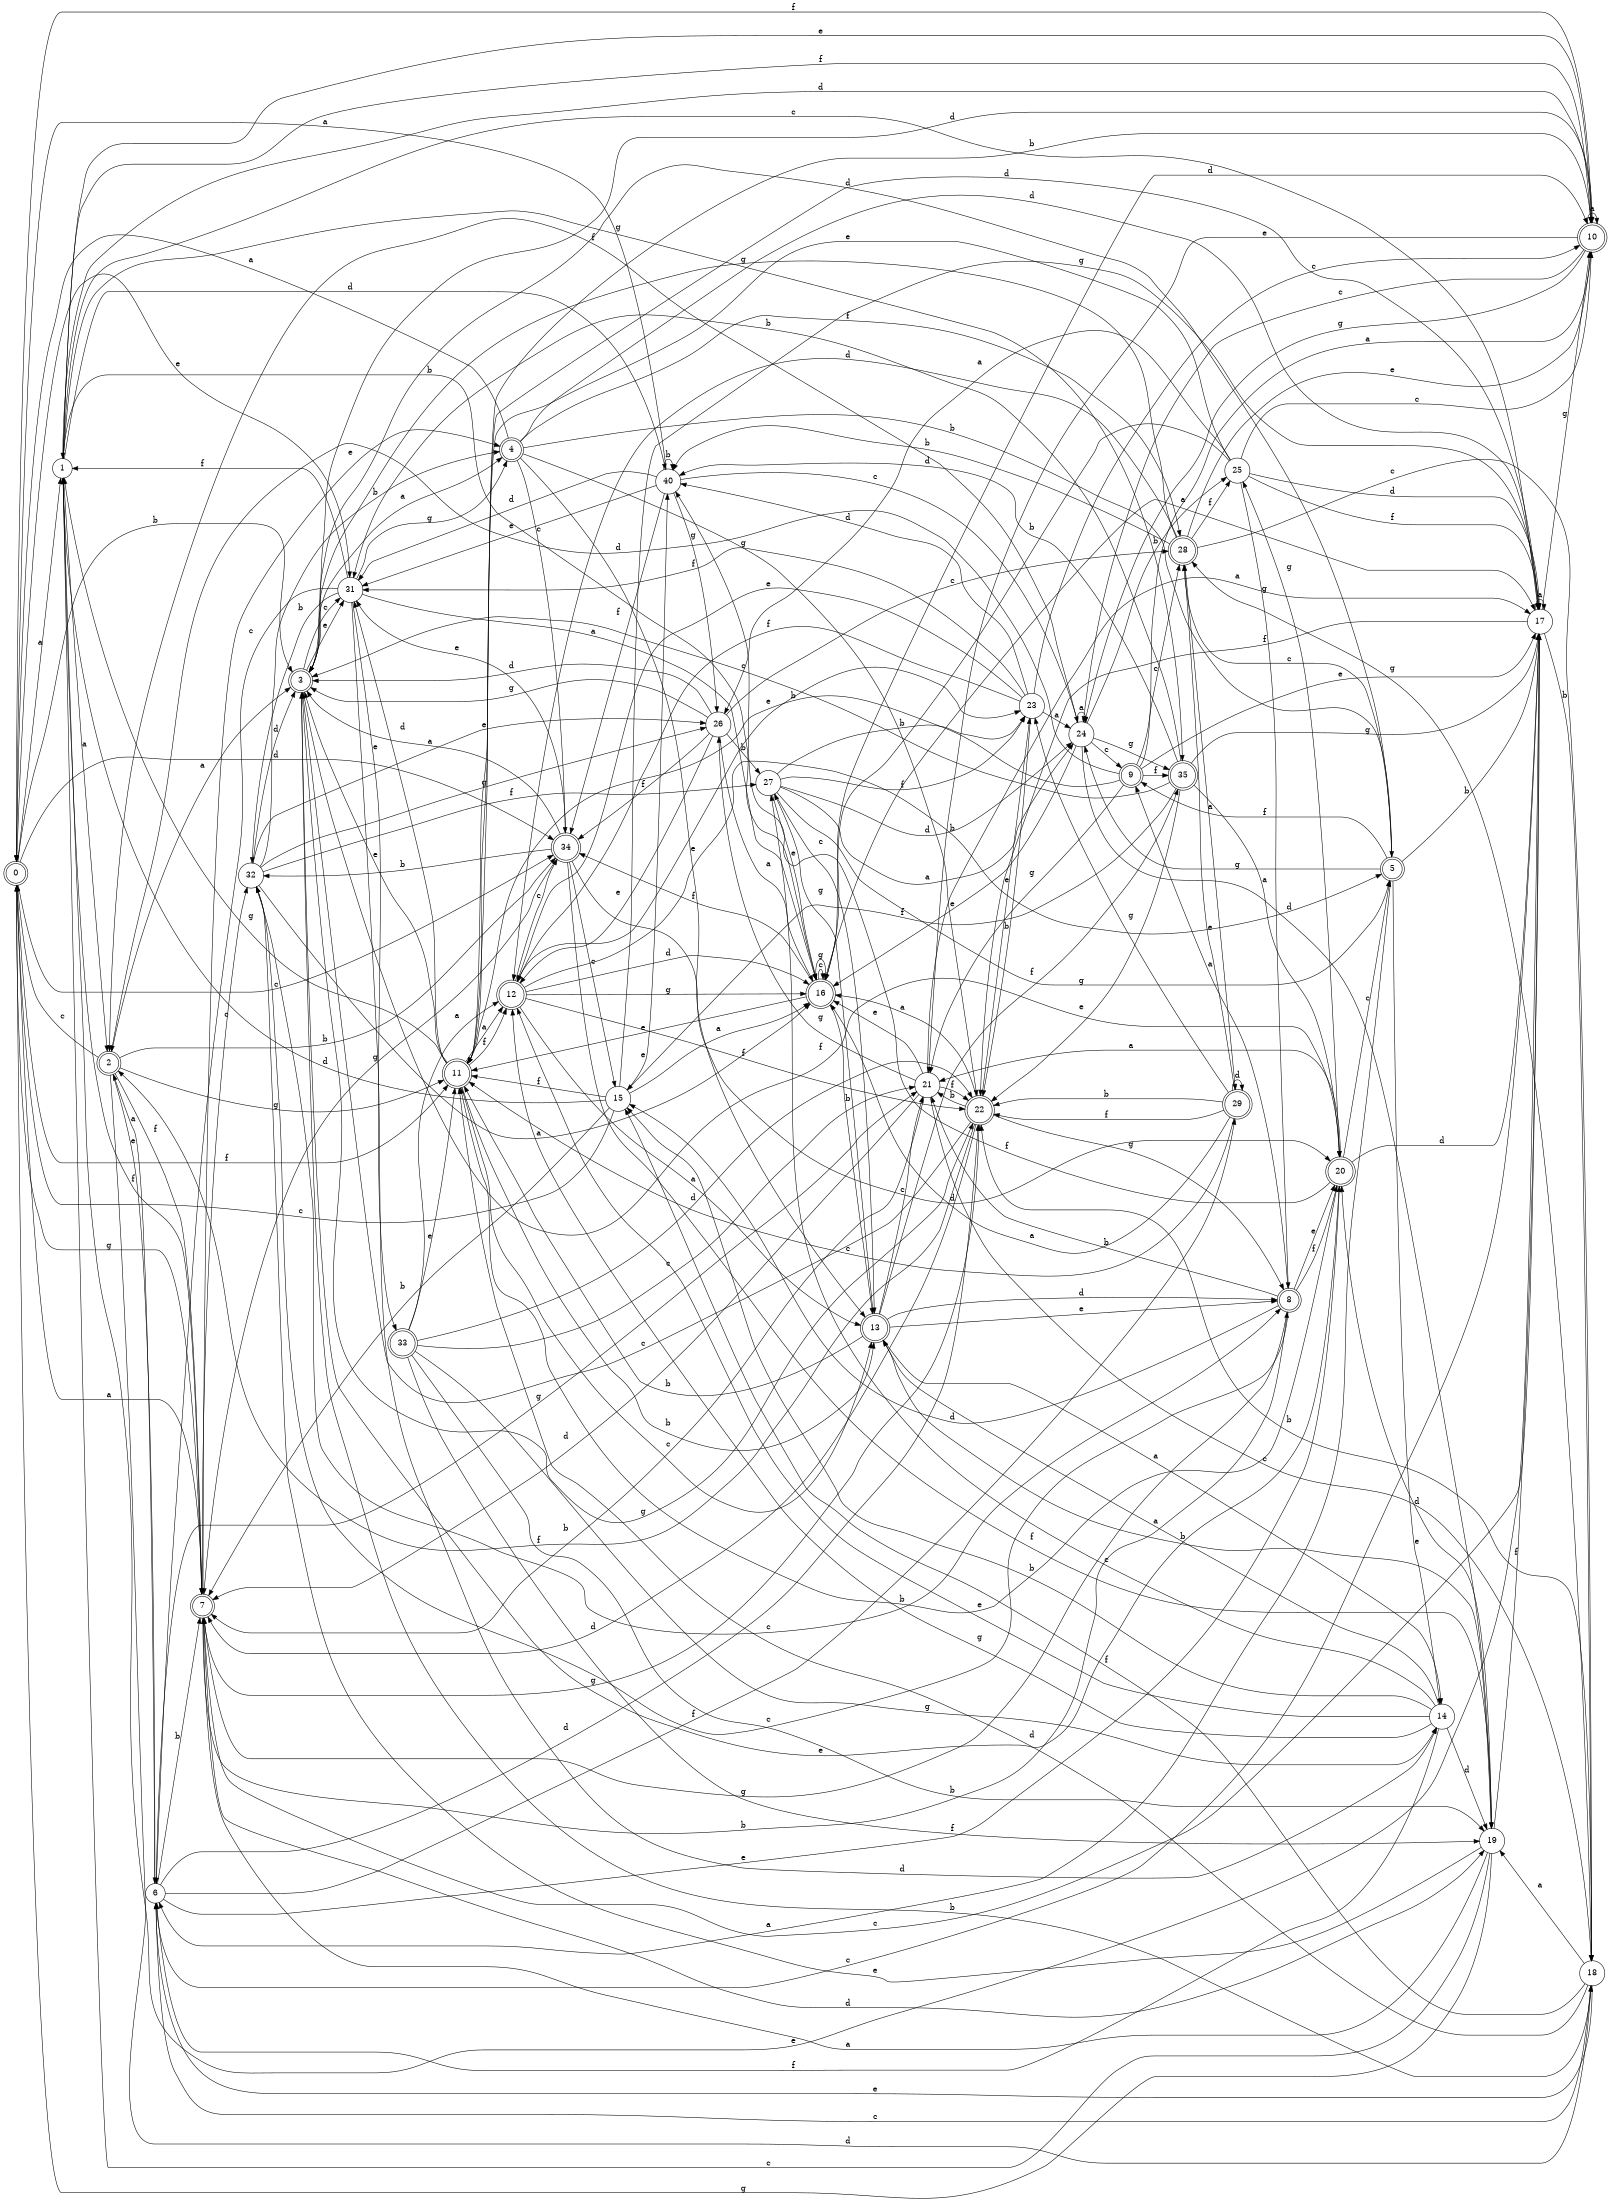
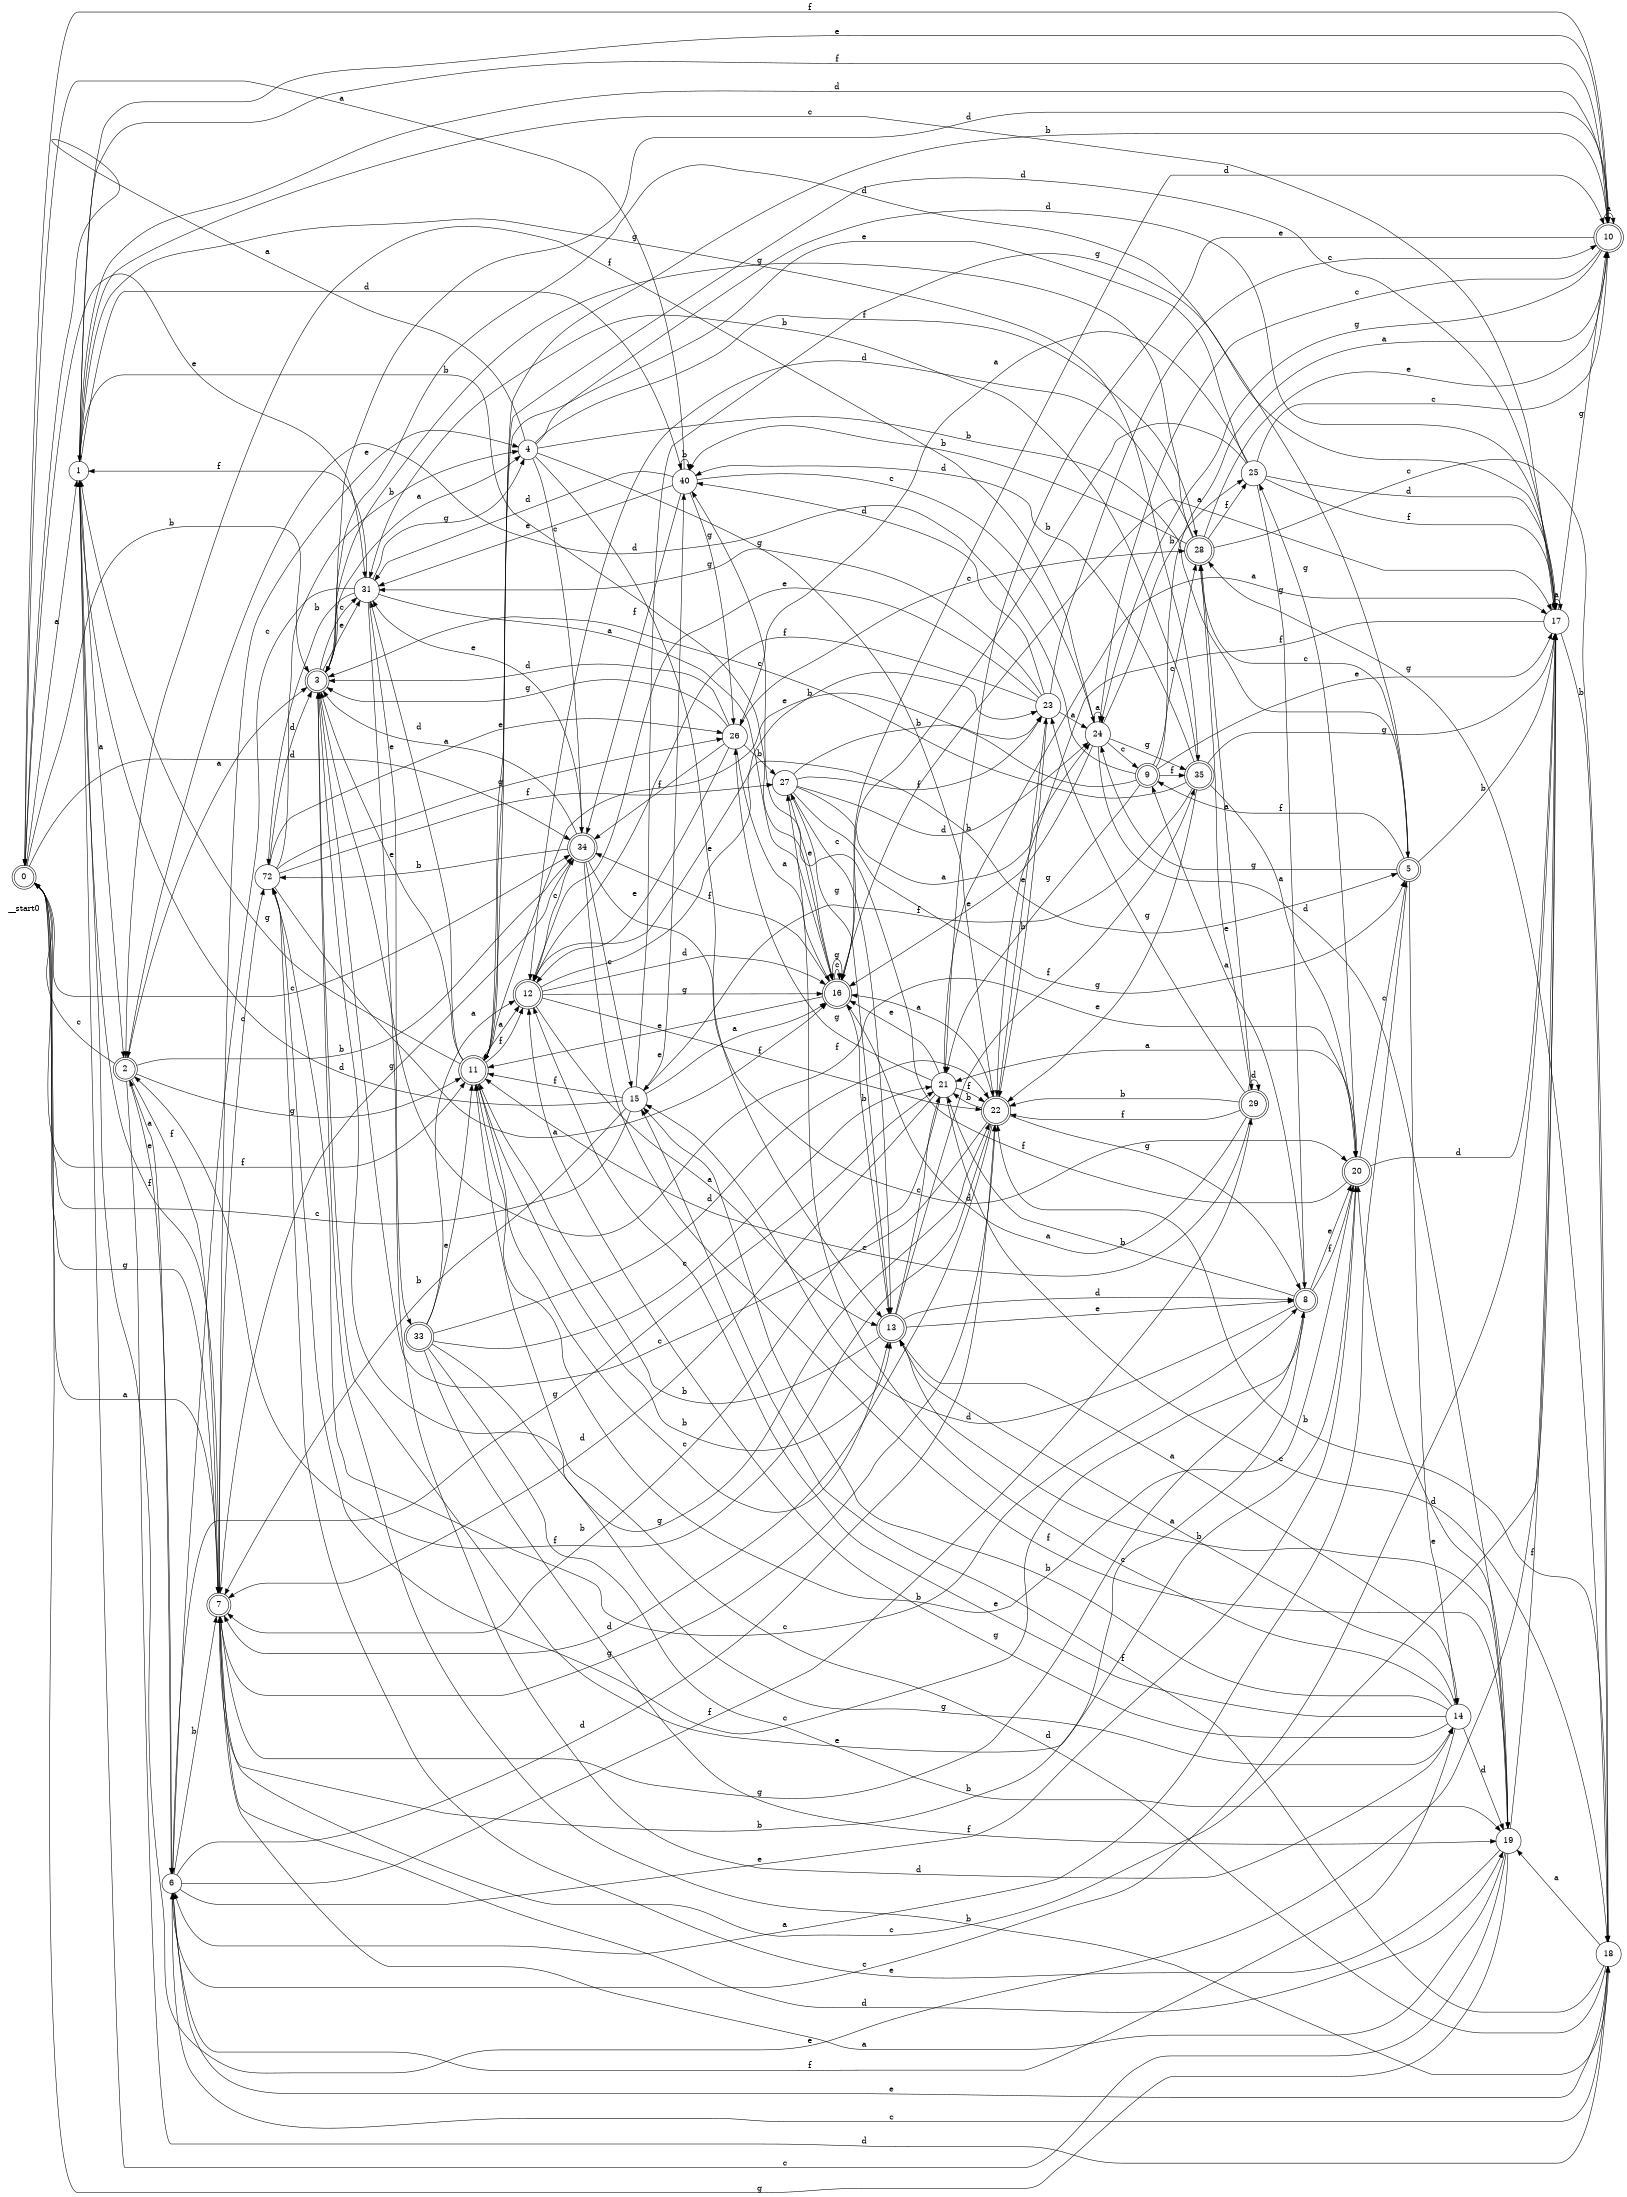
(512, 450) -> (528, 450)
(693, 564) -> (710, 564)
(251, 876) -> (267, 877)
none -> (24, 909)
